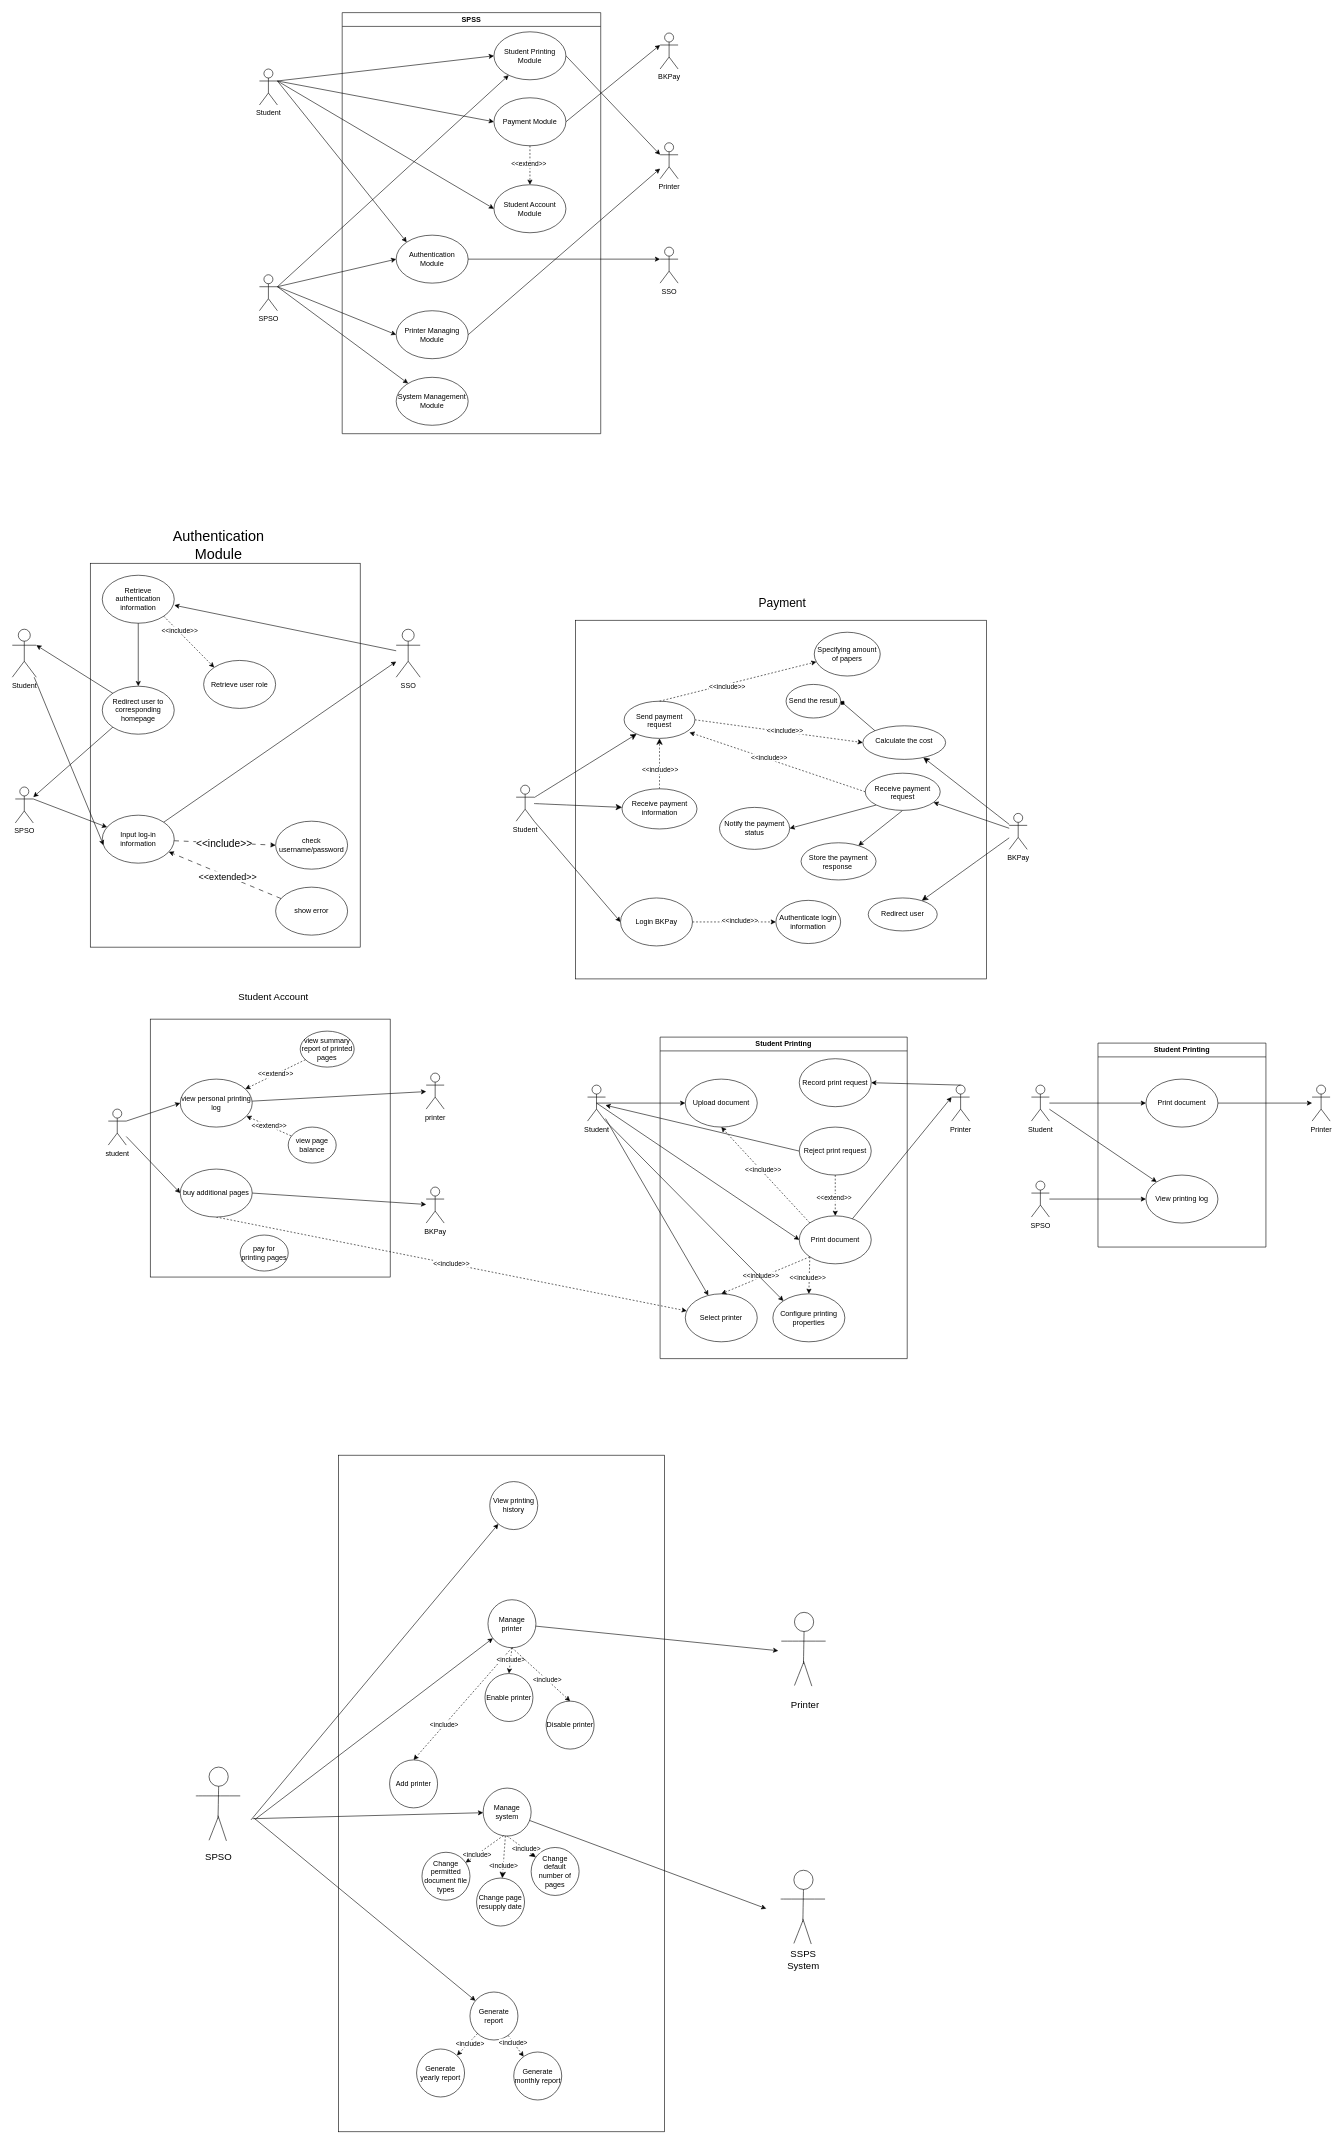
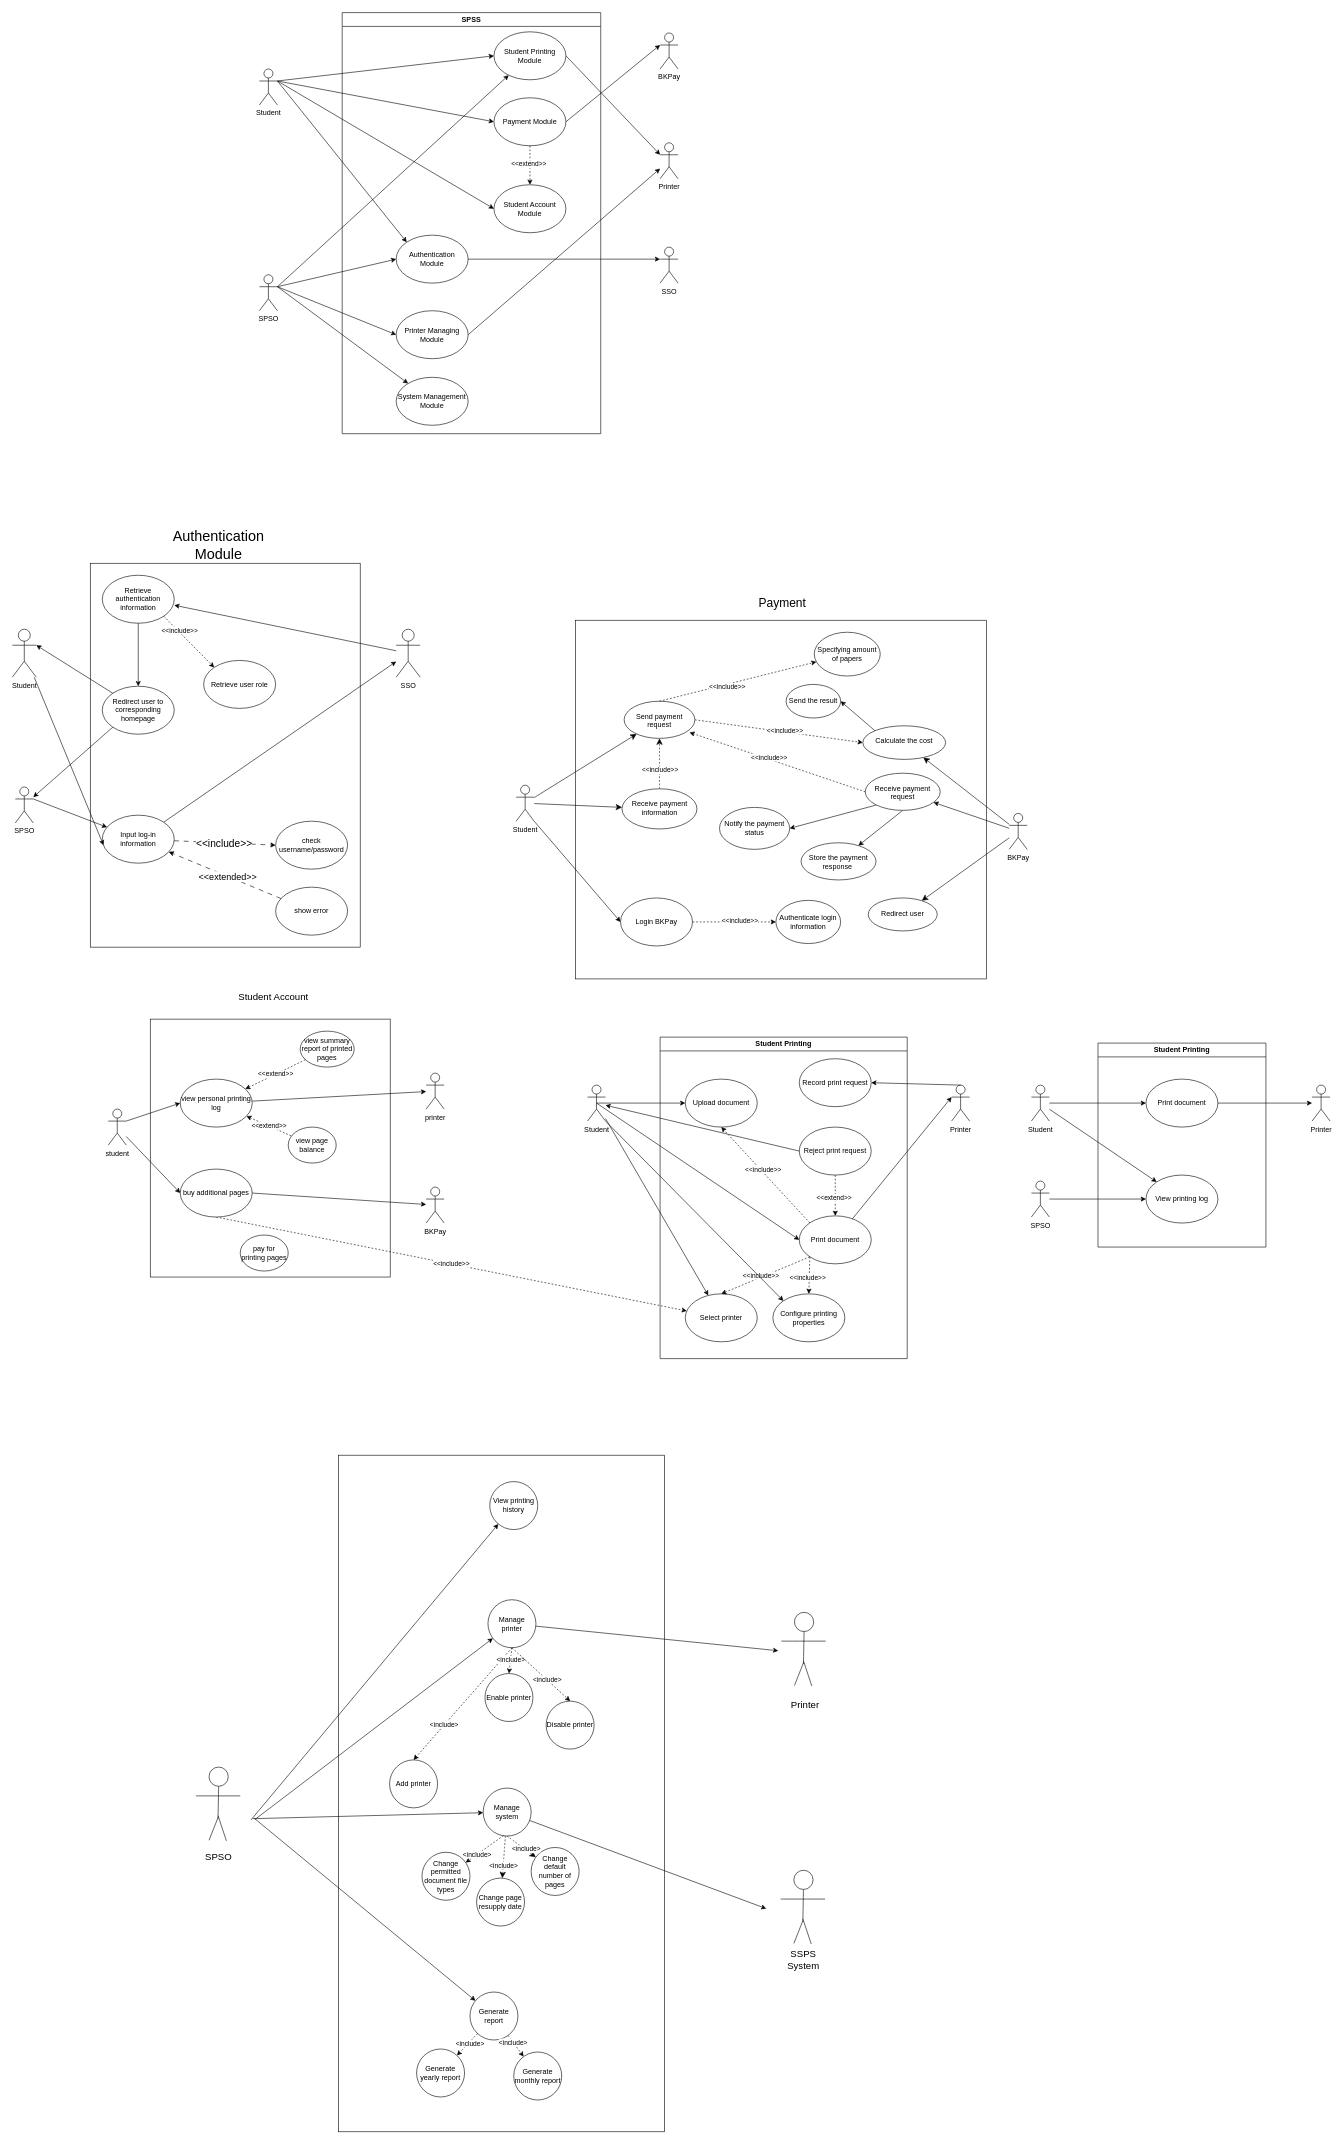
(845, 705) -> (845, 704)
